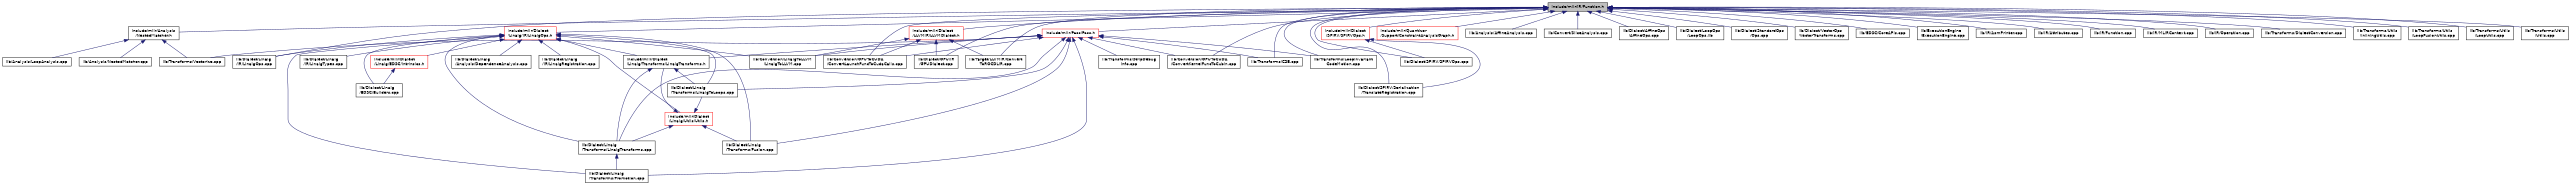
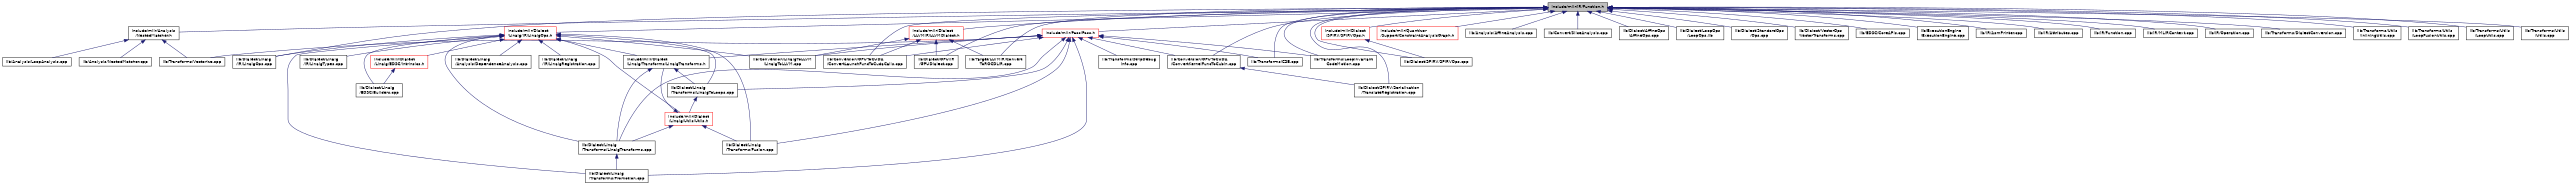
(1463, 48) -> (1299, 77)
(699, 103) -> (692, 106)
